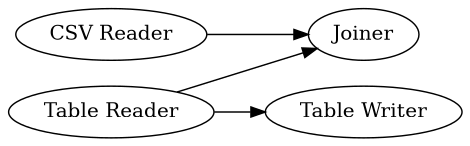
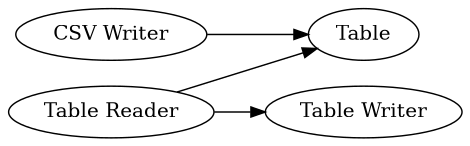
(111, 34) -> (111, 34)
(364, 34) -> (364, 34)
